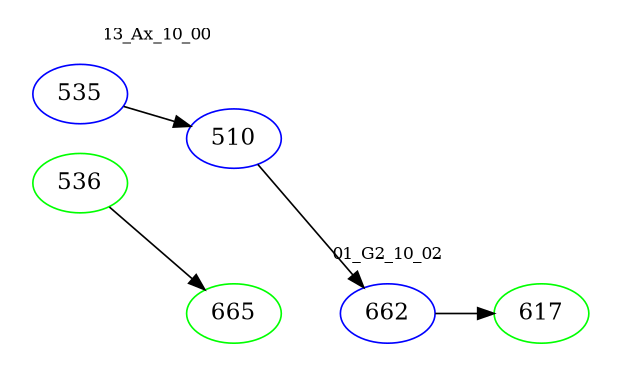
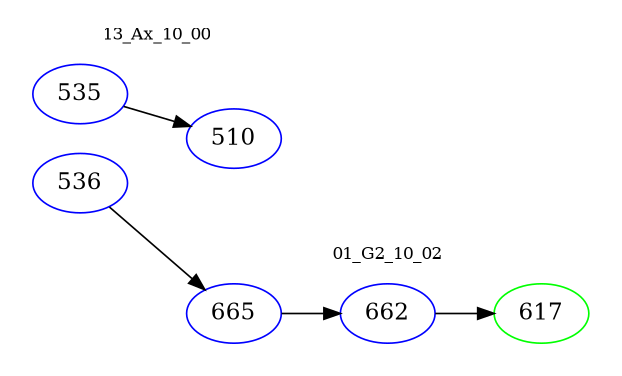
(80, 183) -> (80, 183)
(305, 220) -> (303, 314)
(234, 314) -> (234, 314)
